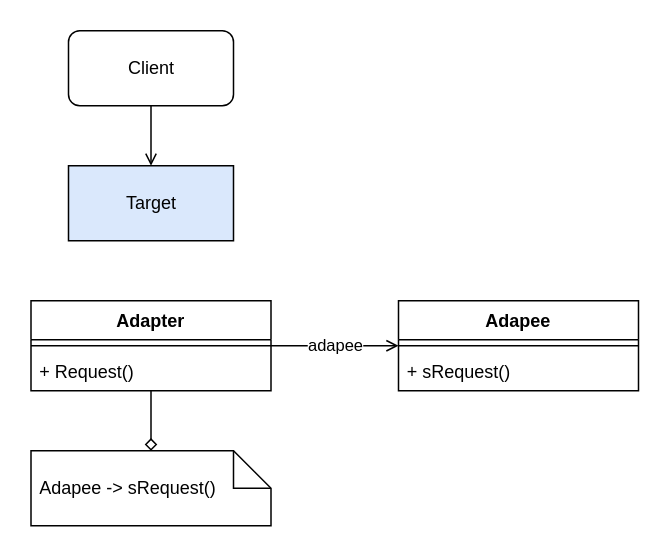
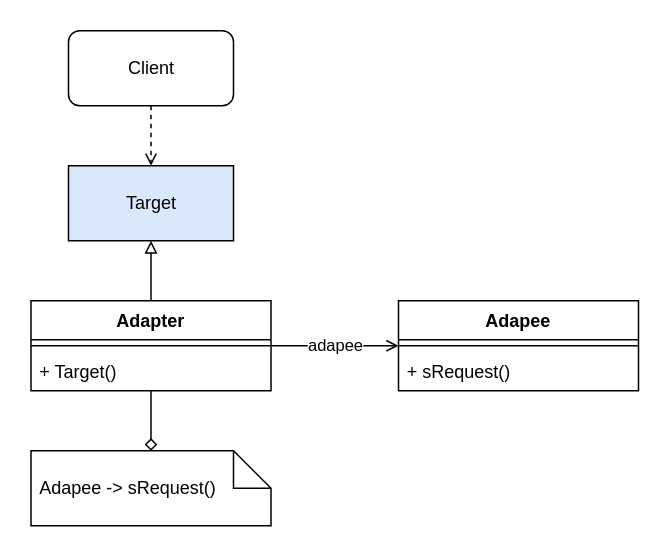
(151, 134) -> (151, 134)
none -> (151, 277)
(92, 372) -> (87, 372)
